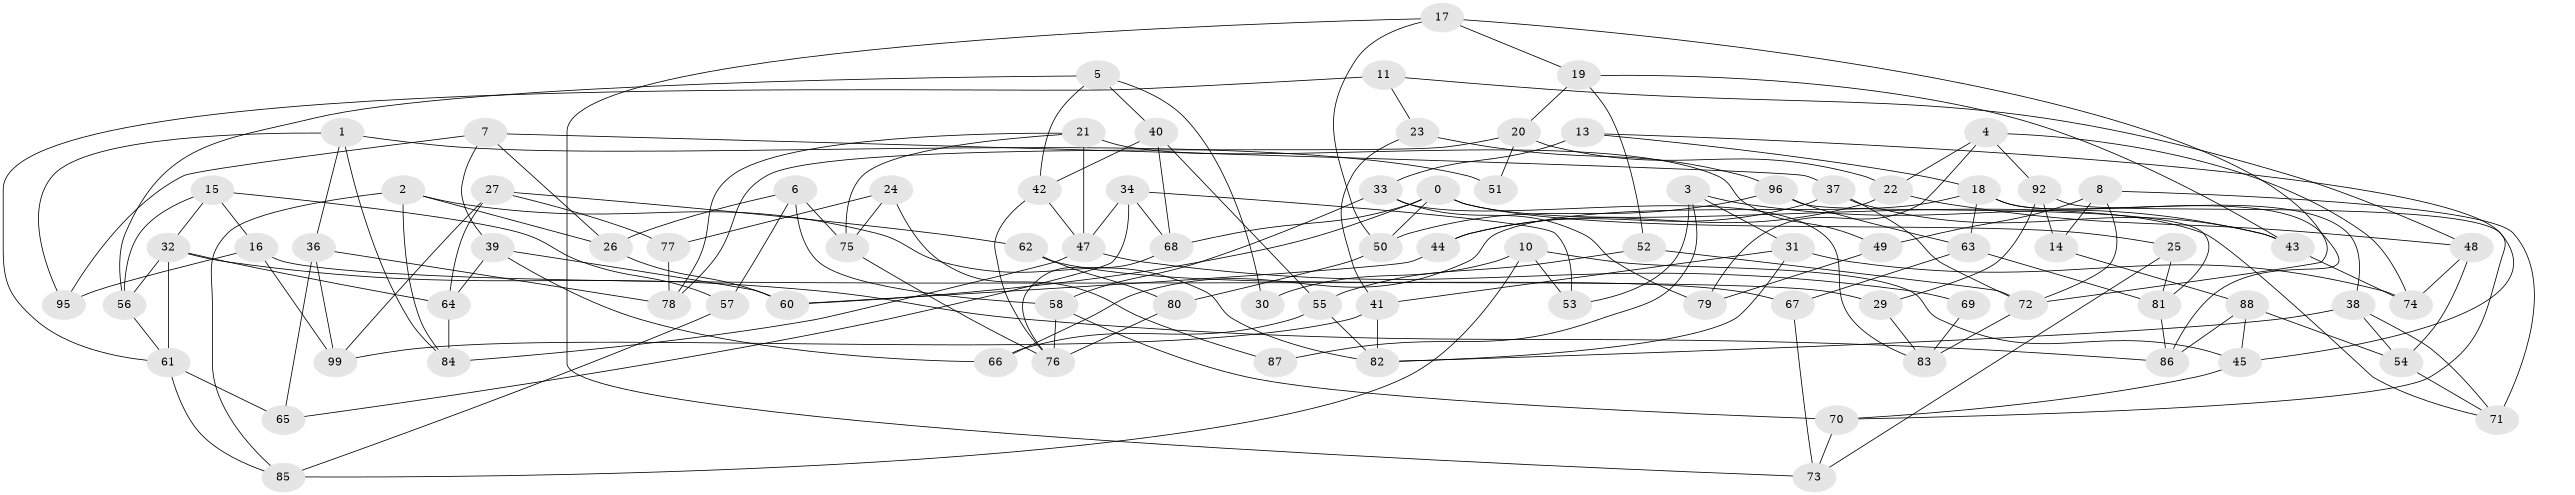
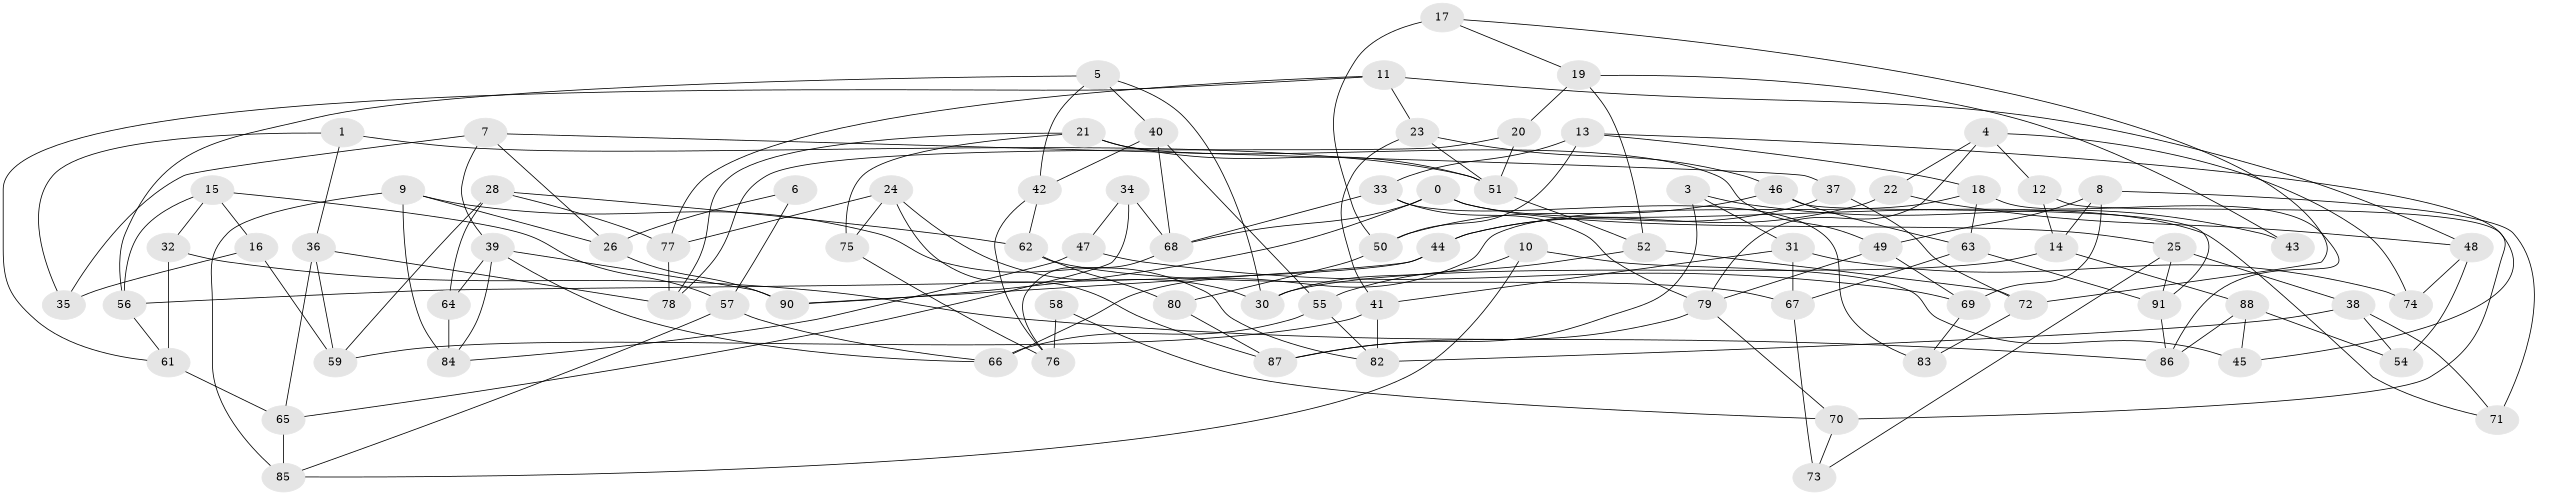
none -> (996, 104)
none -> (1449, 156)
(1706, 160) -> none
(403, 190) -> (403, 190)
(493, 190) -> (493, 190)
(1084, 190) -> (1291, 158)
(1776, 190) -> (1776, 190)
(2040, 190) -> (2040, 190)
(2204, 206) -> (2271, 279)
(818, 216) -> none
(1062, 219) -> (1033, 219)
(1410, 219) -> (1536, 195)
(2041, 221) -> none
none -> (1590, 225)
(376, 250) -> (482, 308)
(1236, 250) -> (1276, 219)
(2113, 260) -> (2055, 281)
none -> (1012, 267)
none -> (1543, 271)
none -> (1925, 276)
(2352, 276) -> none
(302, 277) -> none
(142, 283) -> (817, 286)
(900, 289) -> none
(64, 305) -> (64, 305)
(787, 305) -> (787, 305)
(1570, 305) -> none
(1881, 305) -> none
(2159, 305) -> (2159, 305)
(1114, 334) -> (1237, 340)
none -> (1591, 334)
none -> (835, 338)
(1607, 348) -> (1793, 284)
(335, 363) -> (335, 363)
(627, 389) -> none
(2449, 391) -> none
(2041, 402) -> (1771, 362)
(204, 437) -> (284, 449)
